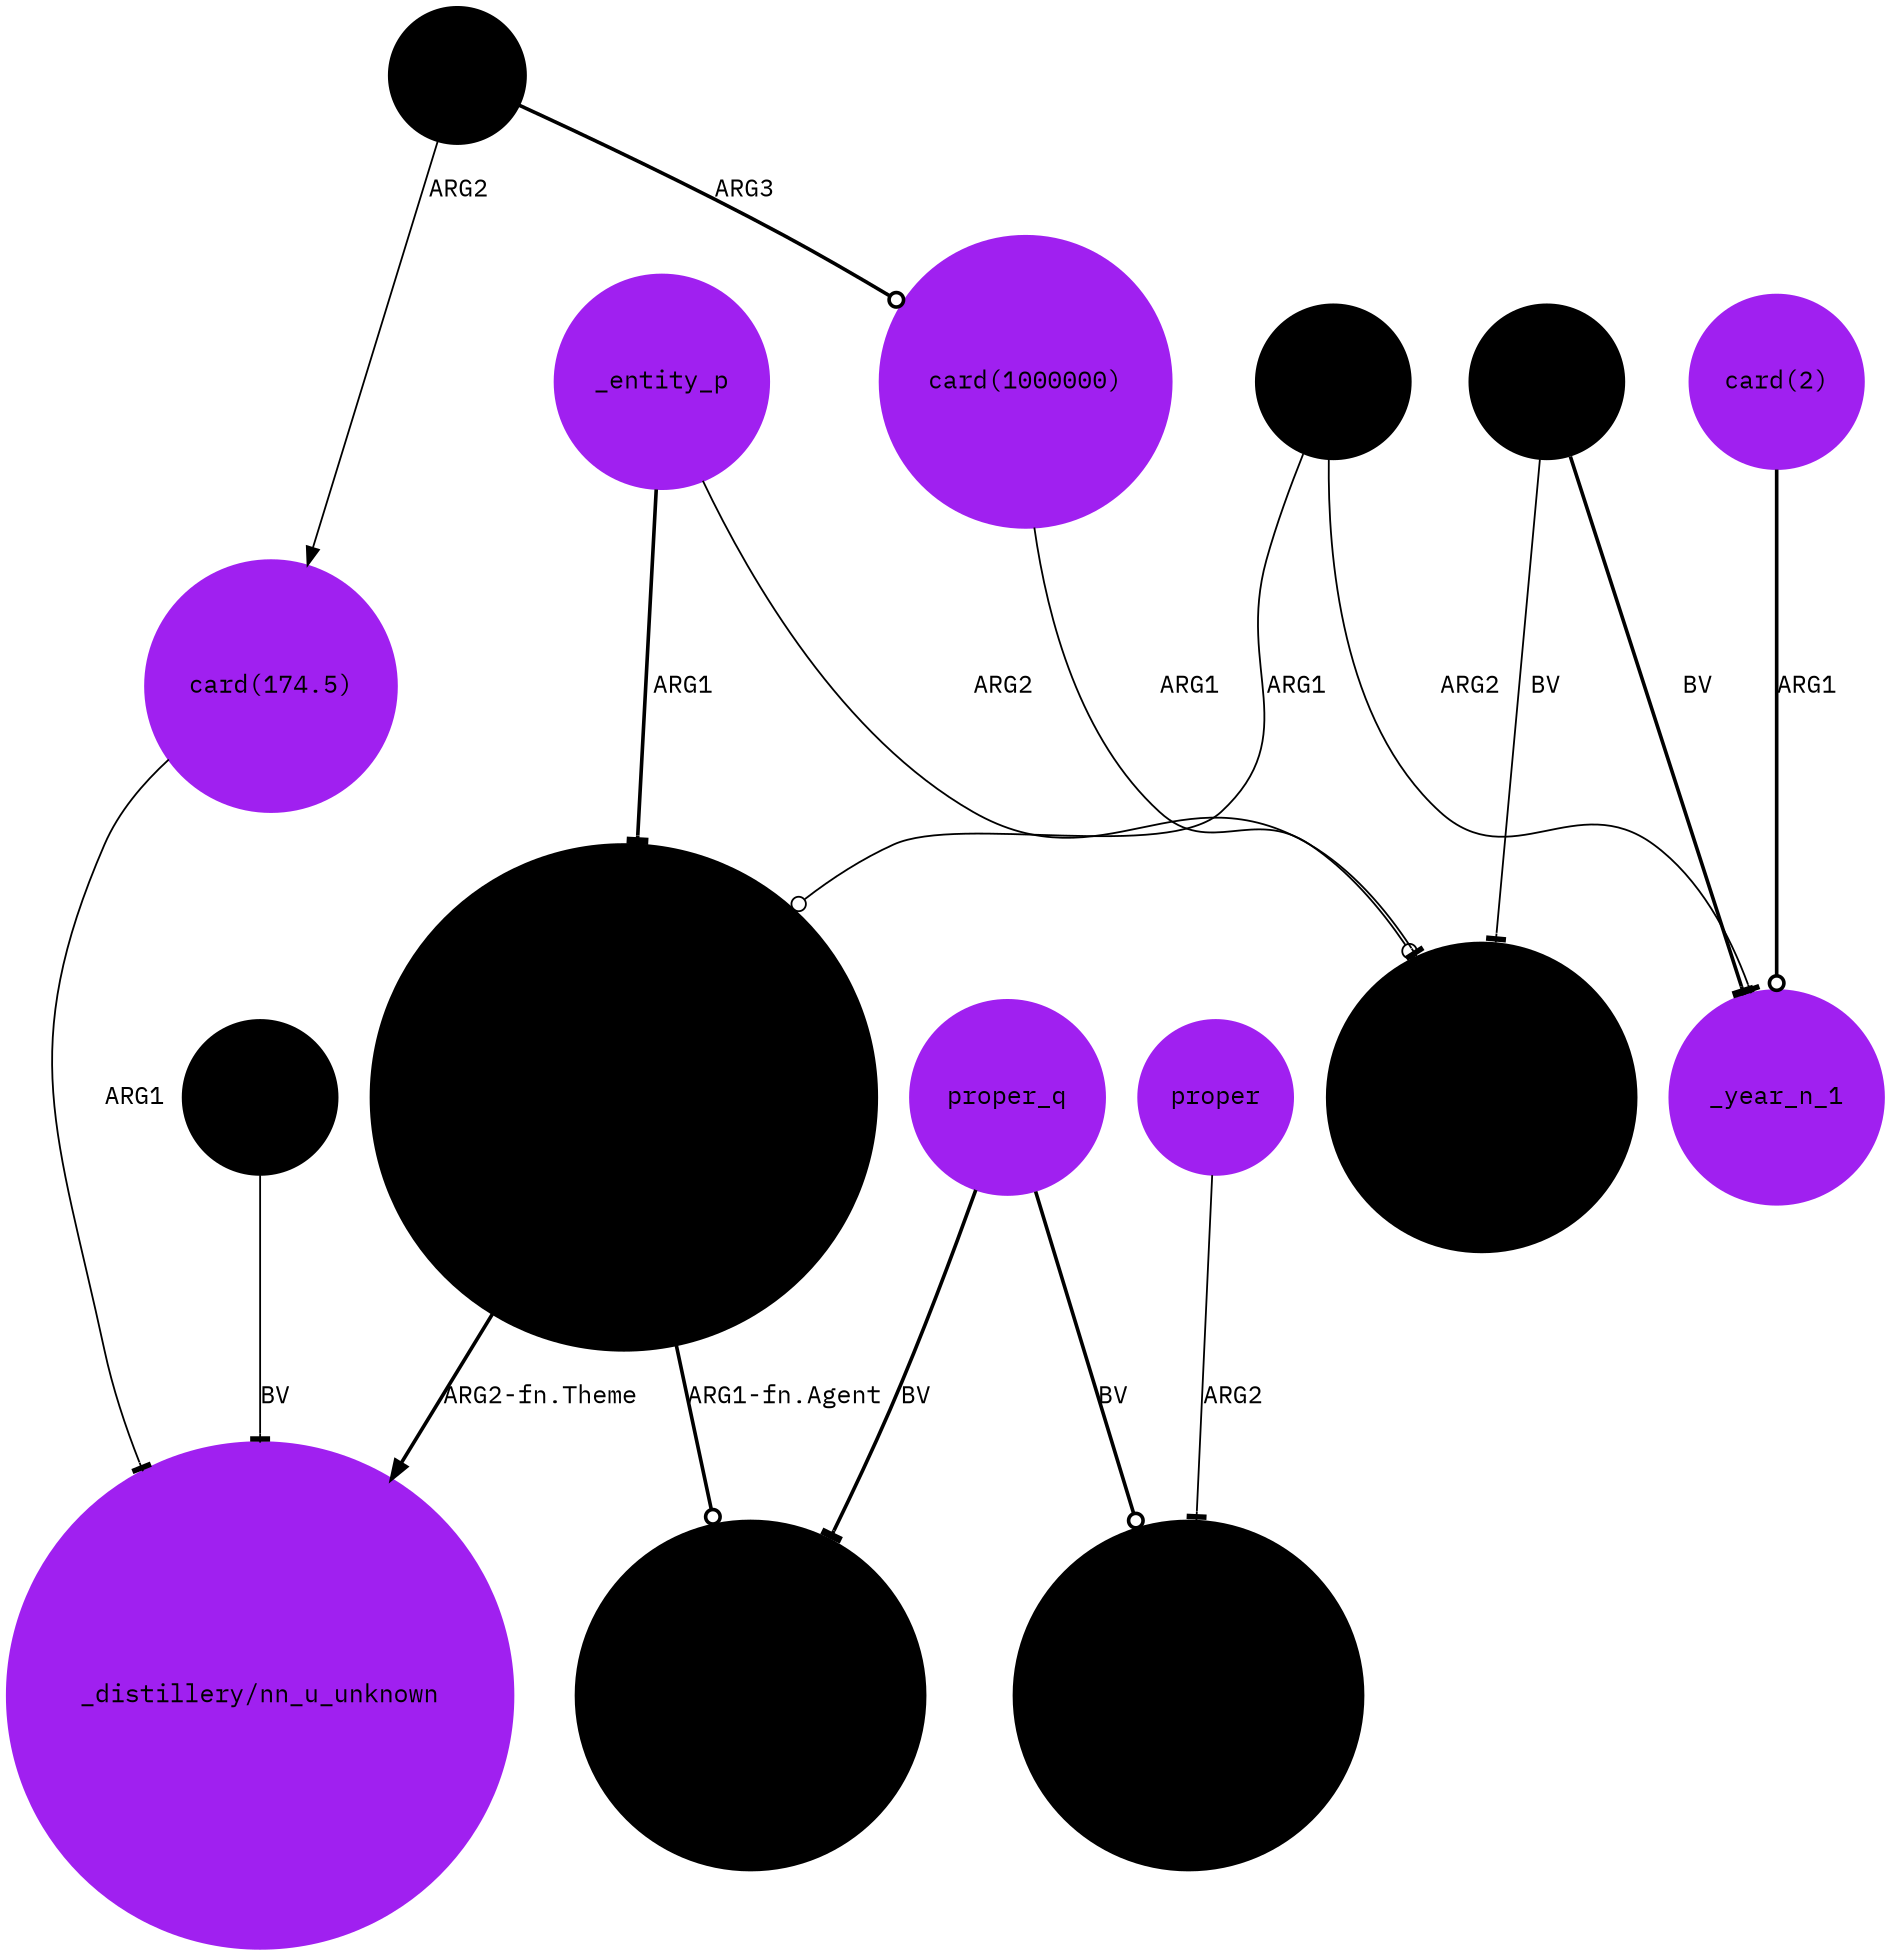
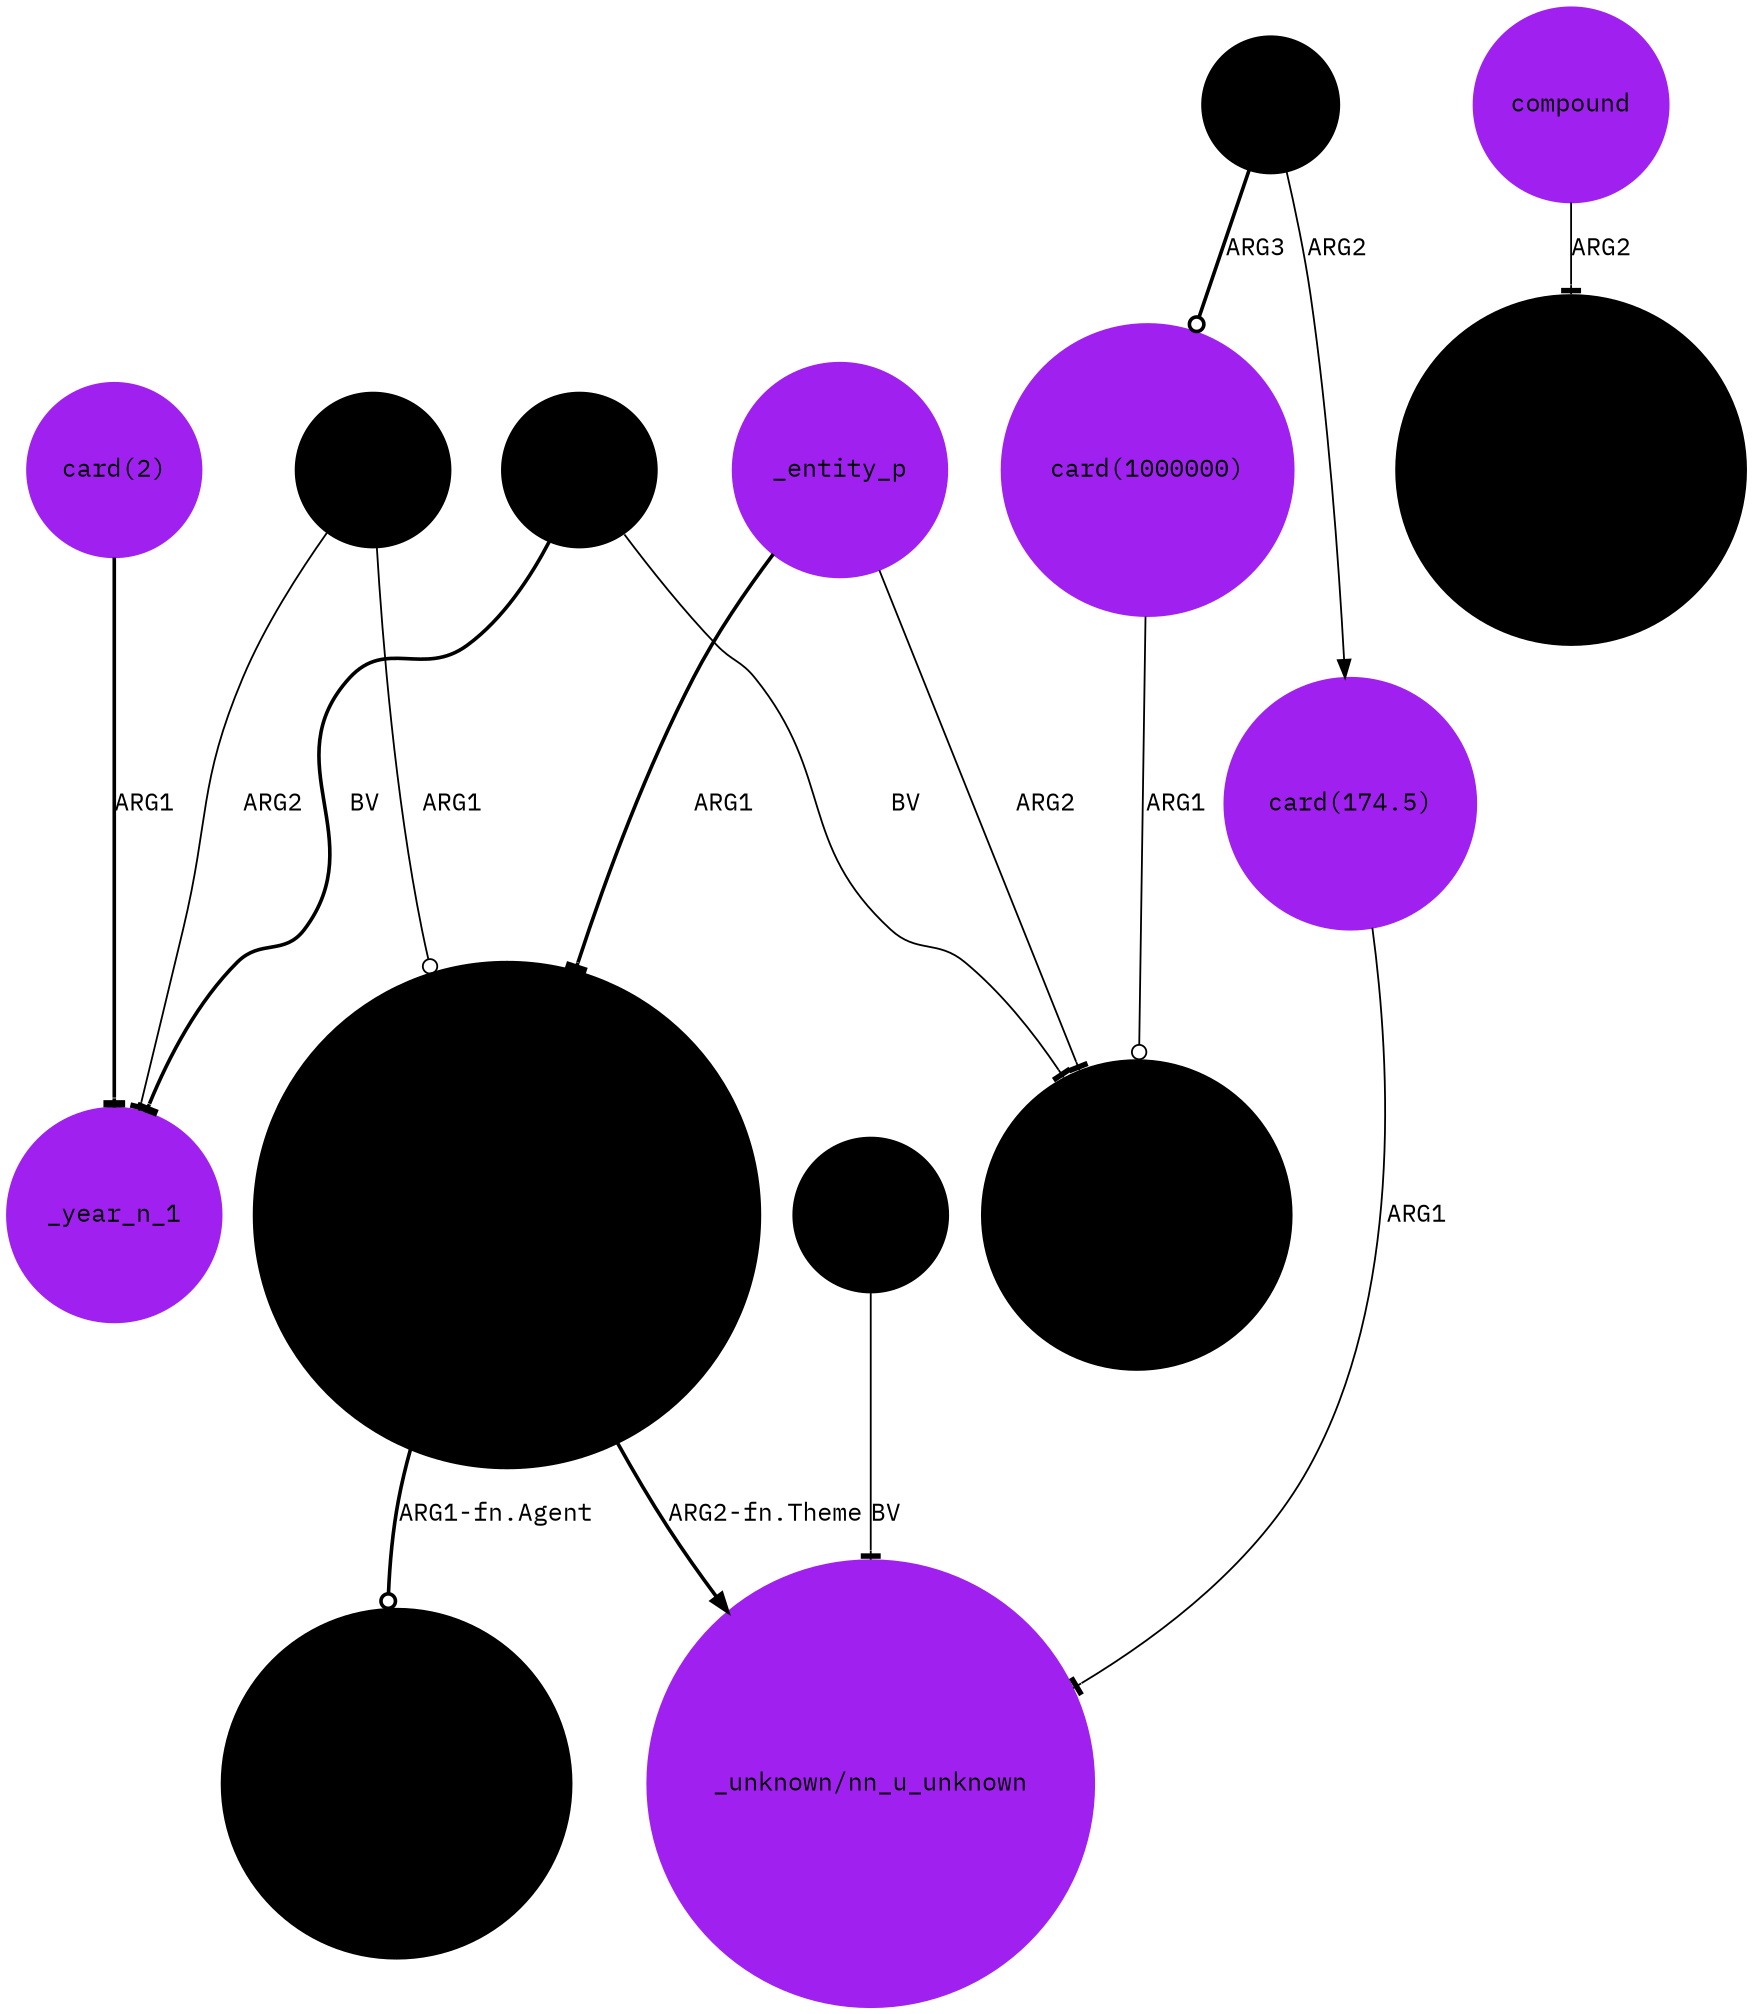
(1777, 722) -> (114, 828)
(1008, 1097) -> none
(1216, 1097) -> (1571, 105)
(260, 1695) -> (871, 1784)
